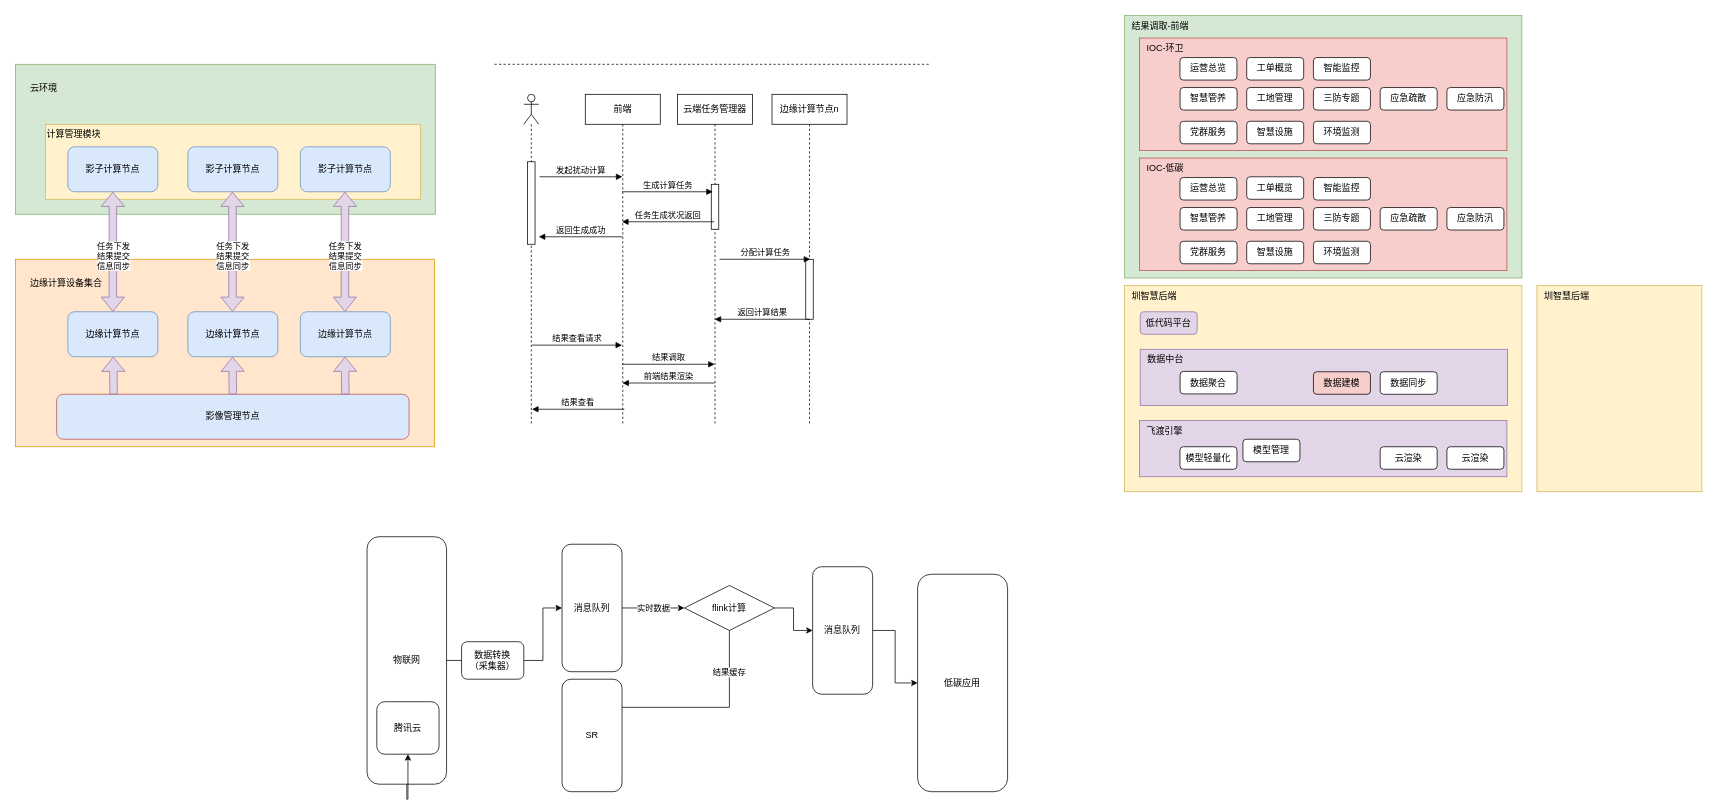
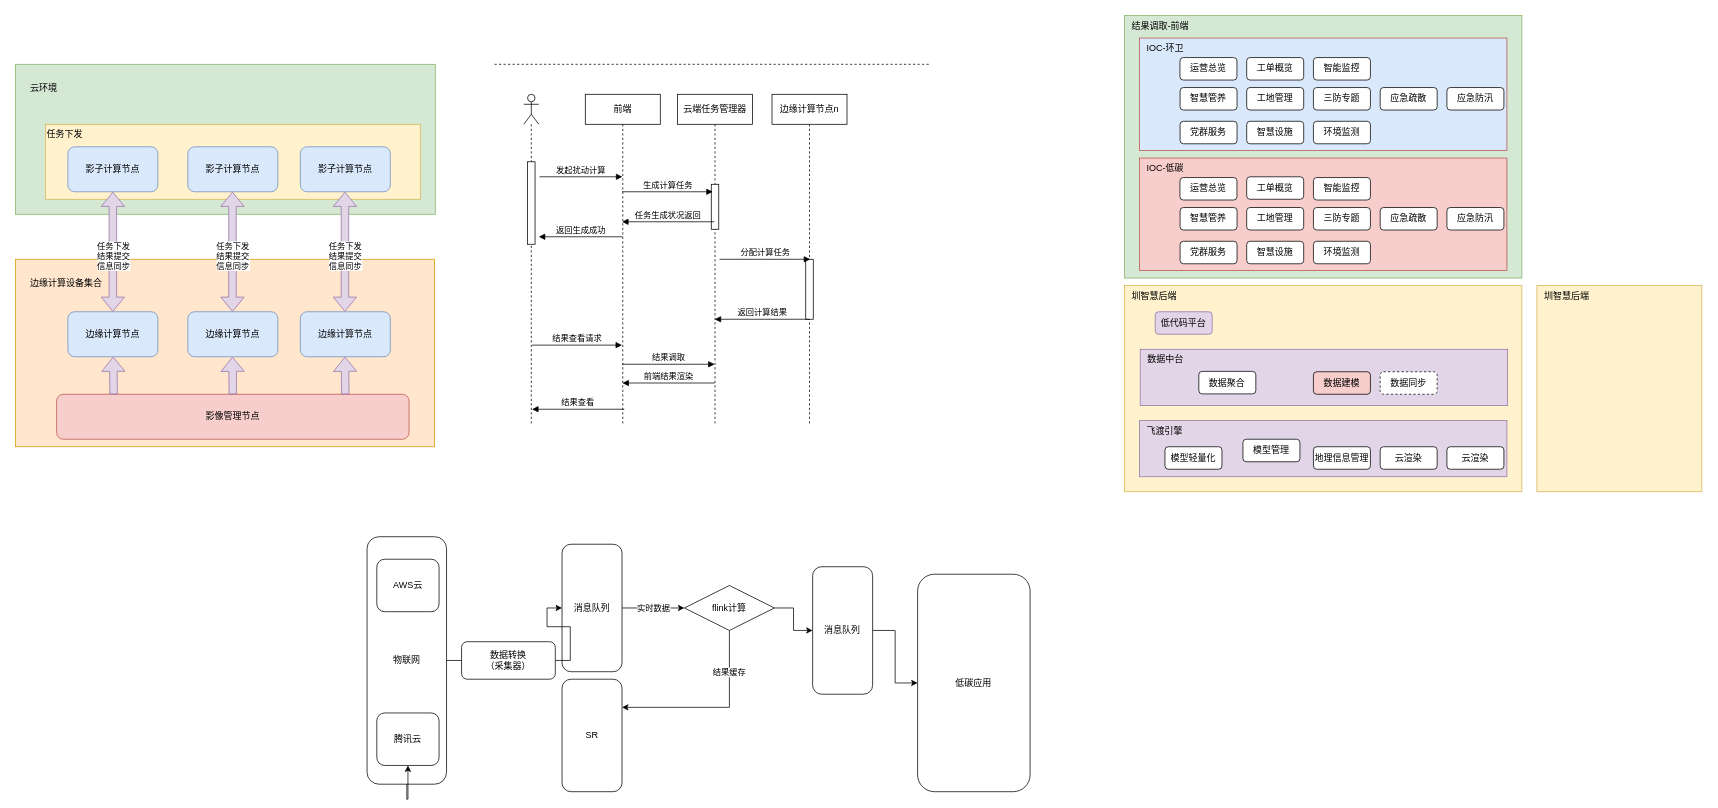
(1166, 49) -> (1166, 49)
(74, 135) -> (65, 135)
(1169, 323) -> (1184, 323)
(1209, 383) -> (1228, 383)
(1409, 383) -> (1409, 383)
(233, 417) -> (233, 417)
(1209, 458) -> (1194, 458)
none -> (1342, 458)
none -> (408, 585)
(493, 660) -> (509, 660)
(963, 683) -> (974, 683)
(626, 707) -> (628, 707)
(408, 728) -> (408, 739)
